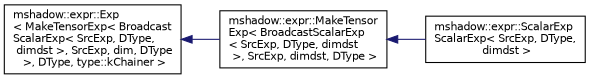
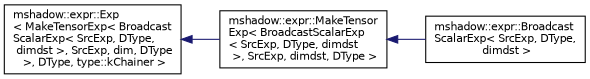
(505, 39) -> (505, 39)
